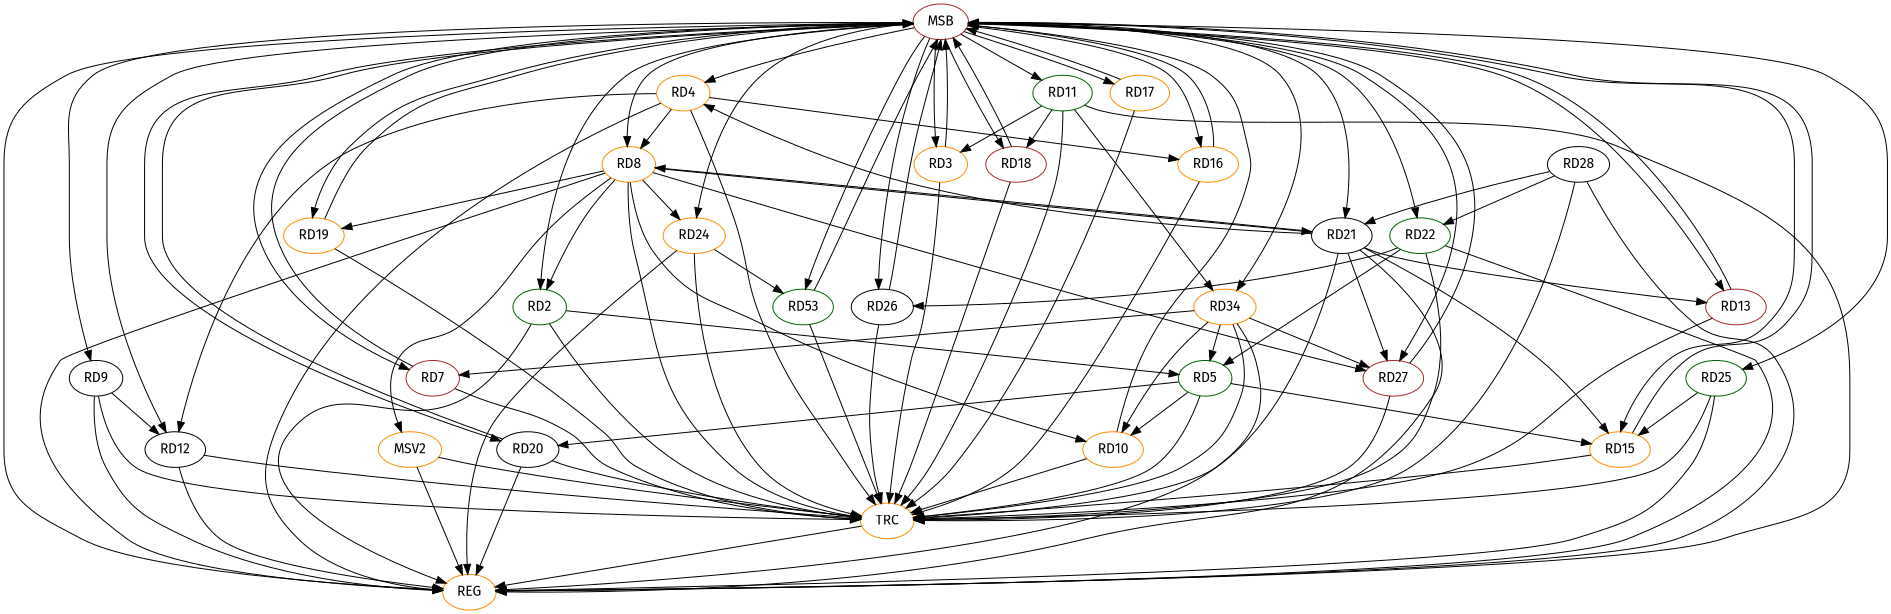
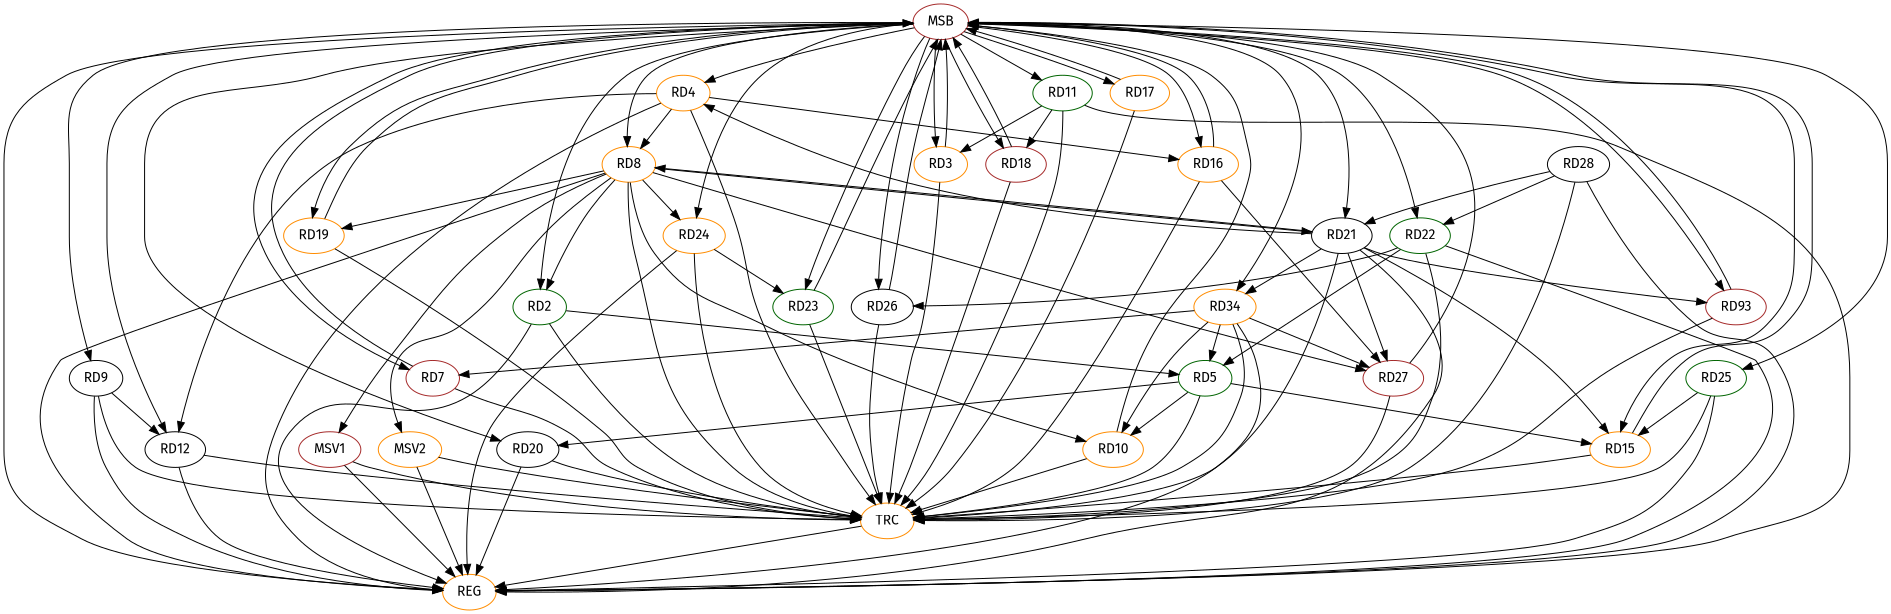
(1345, 68) -> (1290, 259)
(184, 112) -> none
(1141, 196) -> (1301, 261)
(803, 307) -> (803, 307)
(1736, 307) -> (1736, 307)
none -> (330, 450)
